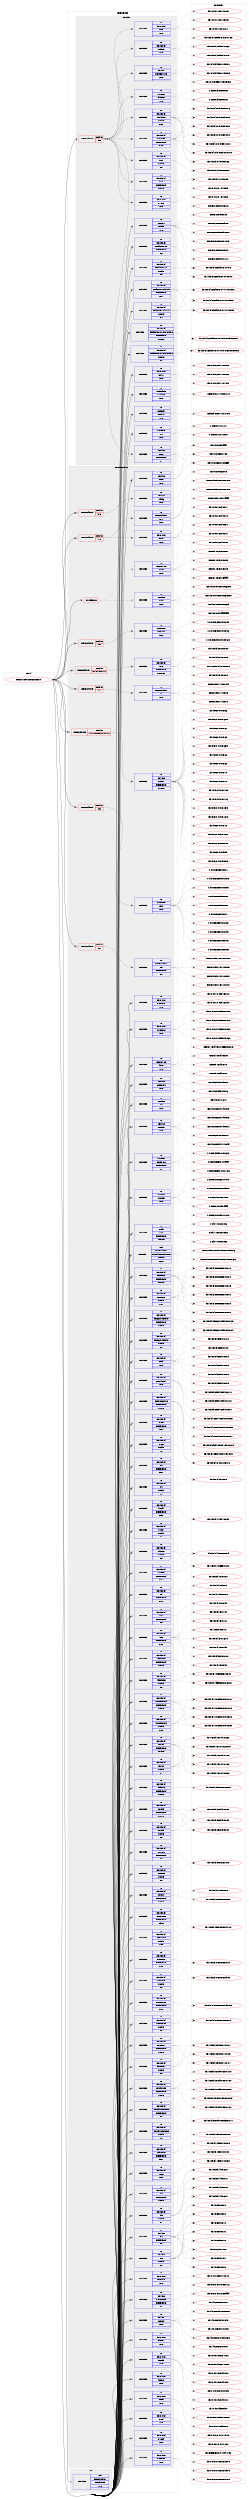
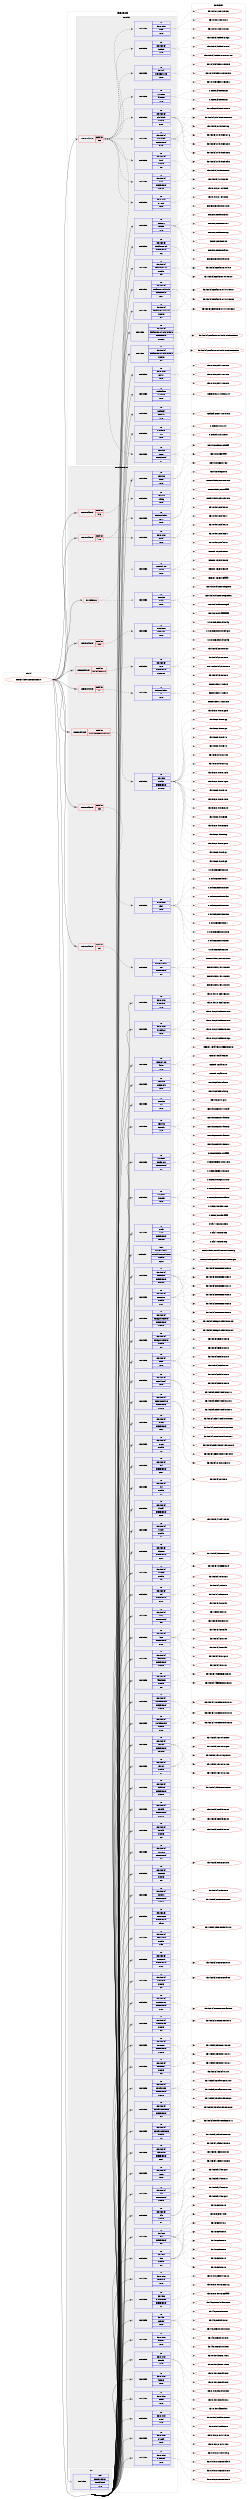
(218, 144) -> (218, 109)
(218, 1136) -> (218, 1144)
(218, 1554) -> (218, 1566)
(218, 1726) -> none
(218, 2107) -> (218, 2072)
(218, 2453) -> (218, 2453)
